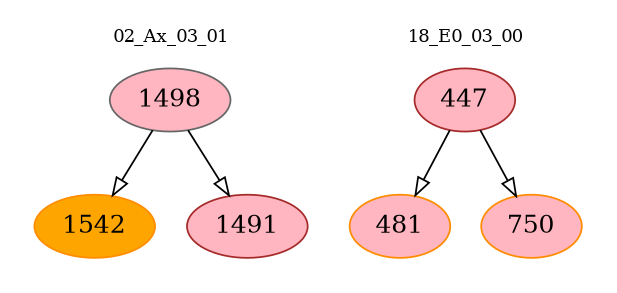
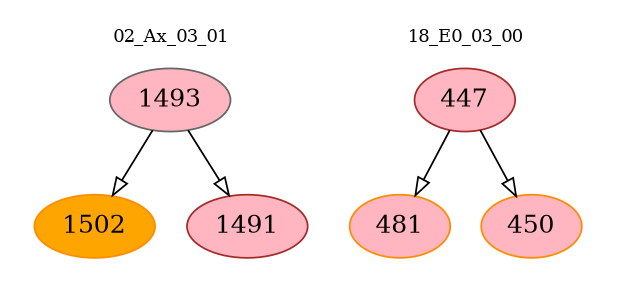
(170, 100) -> (170, 100)
(95, 226) -> (95, 226)
(532, 226) -> (532, 226)
